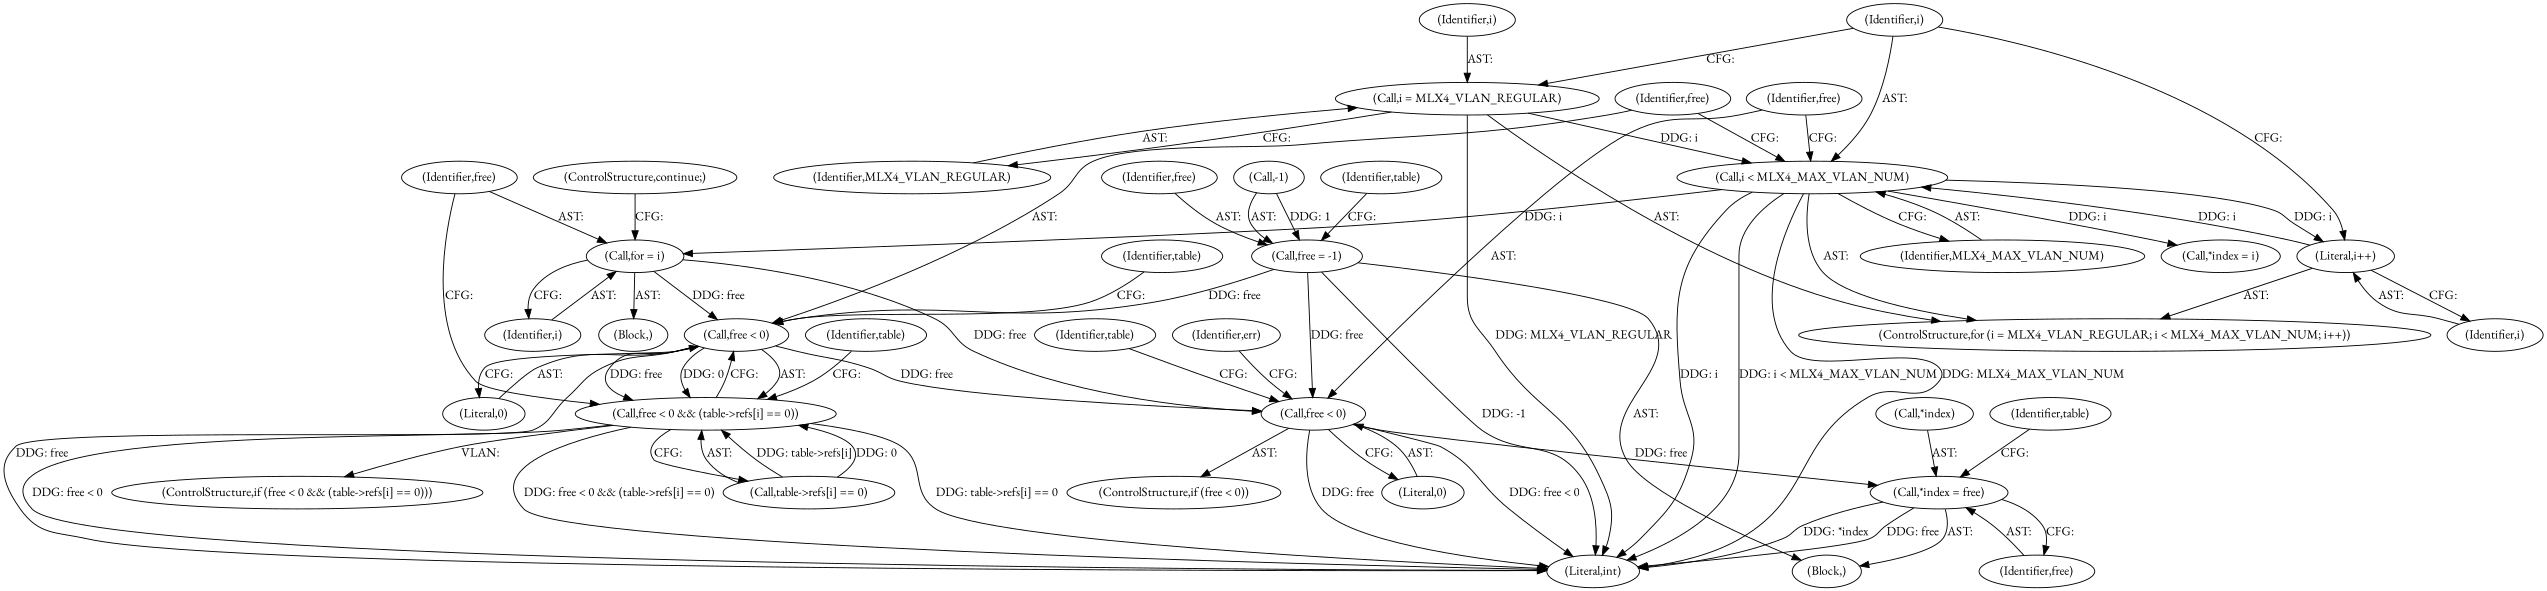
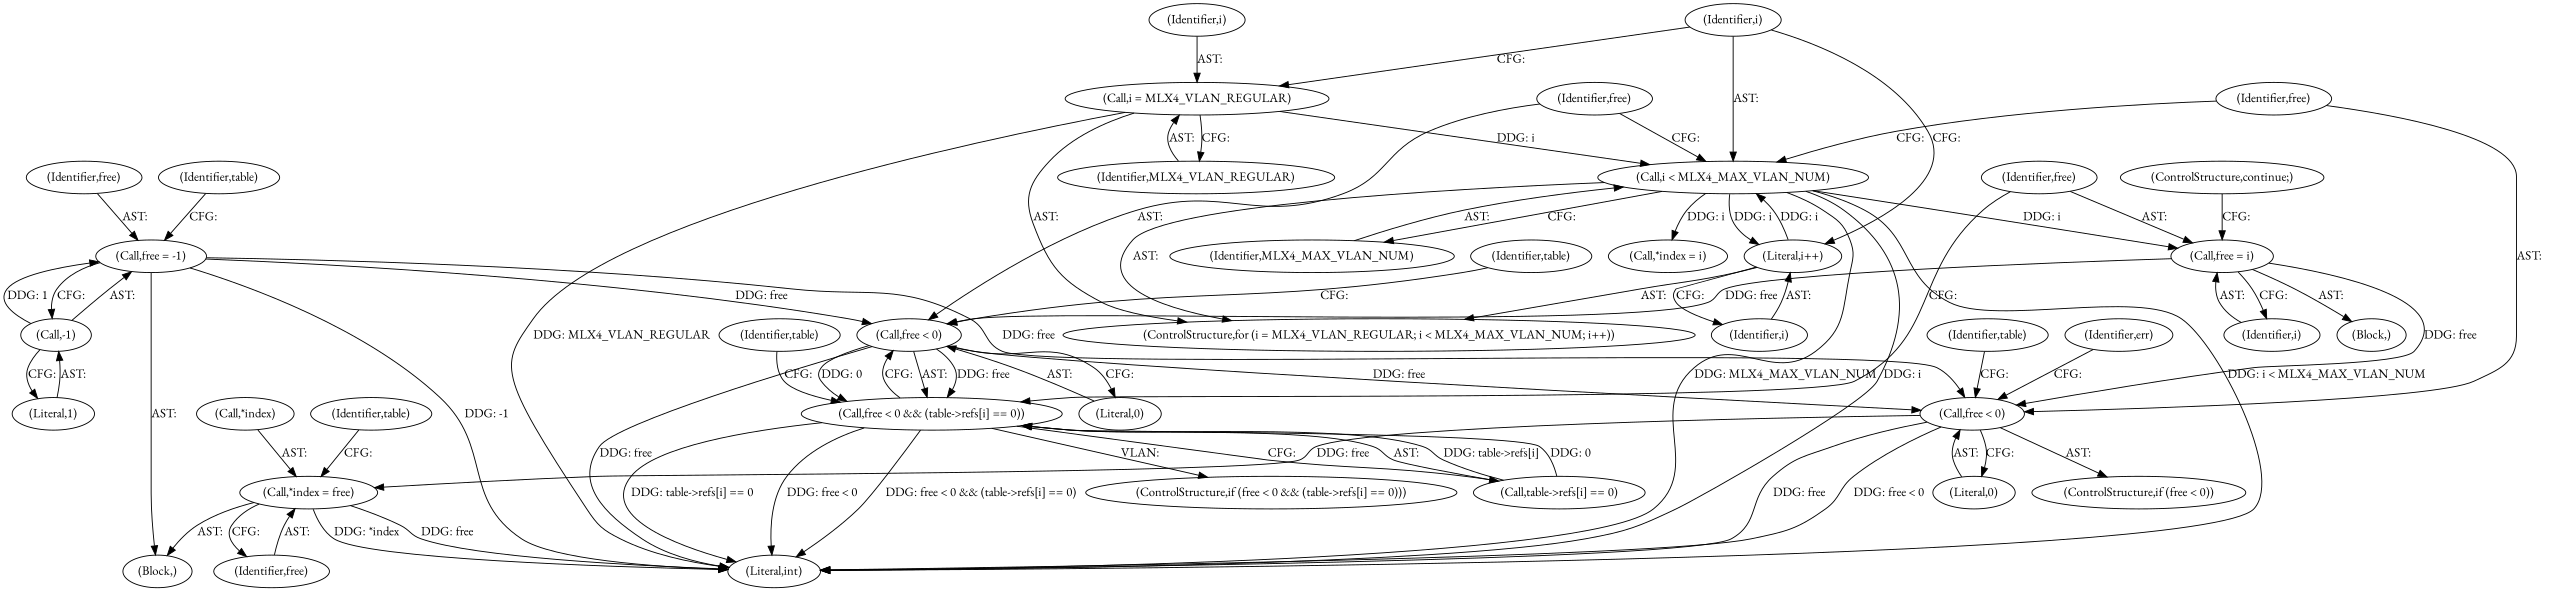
(635, 256) -> (2222, 256)
none -> (67, 278)
none -> (53, 414)
